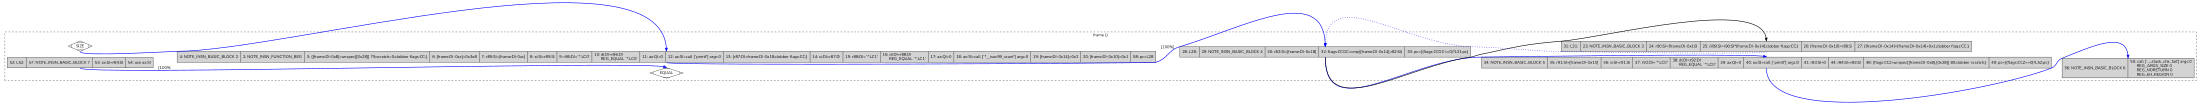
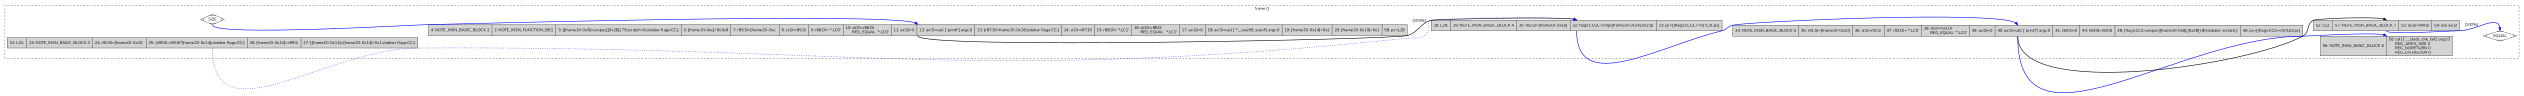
(1537, 44) -> none
(1010, 64) -> (1248, 41)
none -> (2200, 64)
